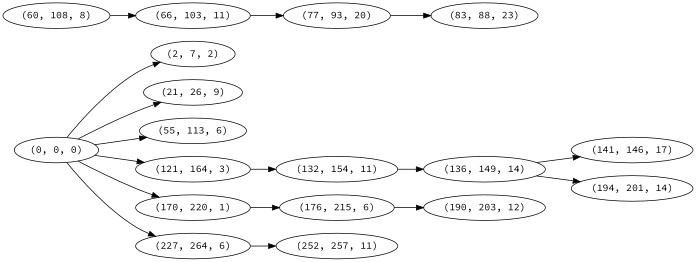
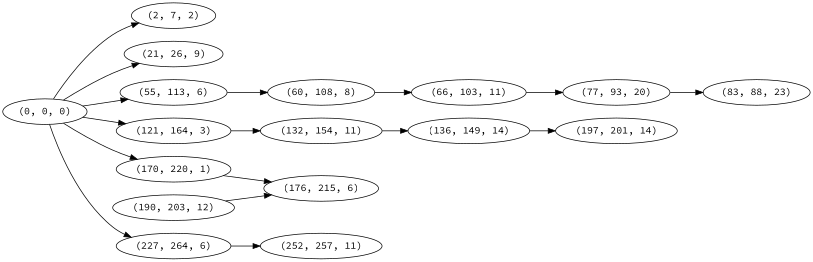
none -> (244, 92)
(632, 150) -> none
(632, 188) -> (616, 131)
(405, 208) -> (245, 198)
